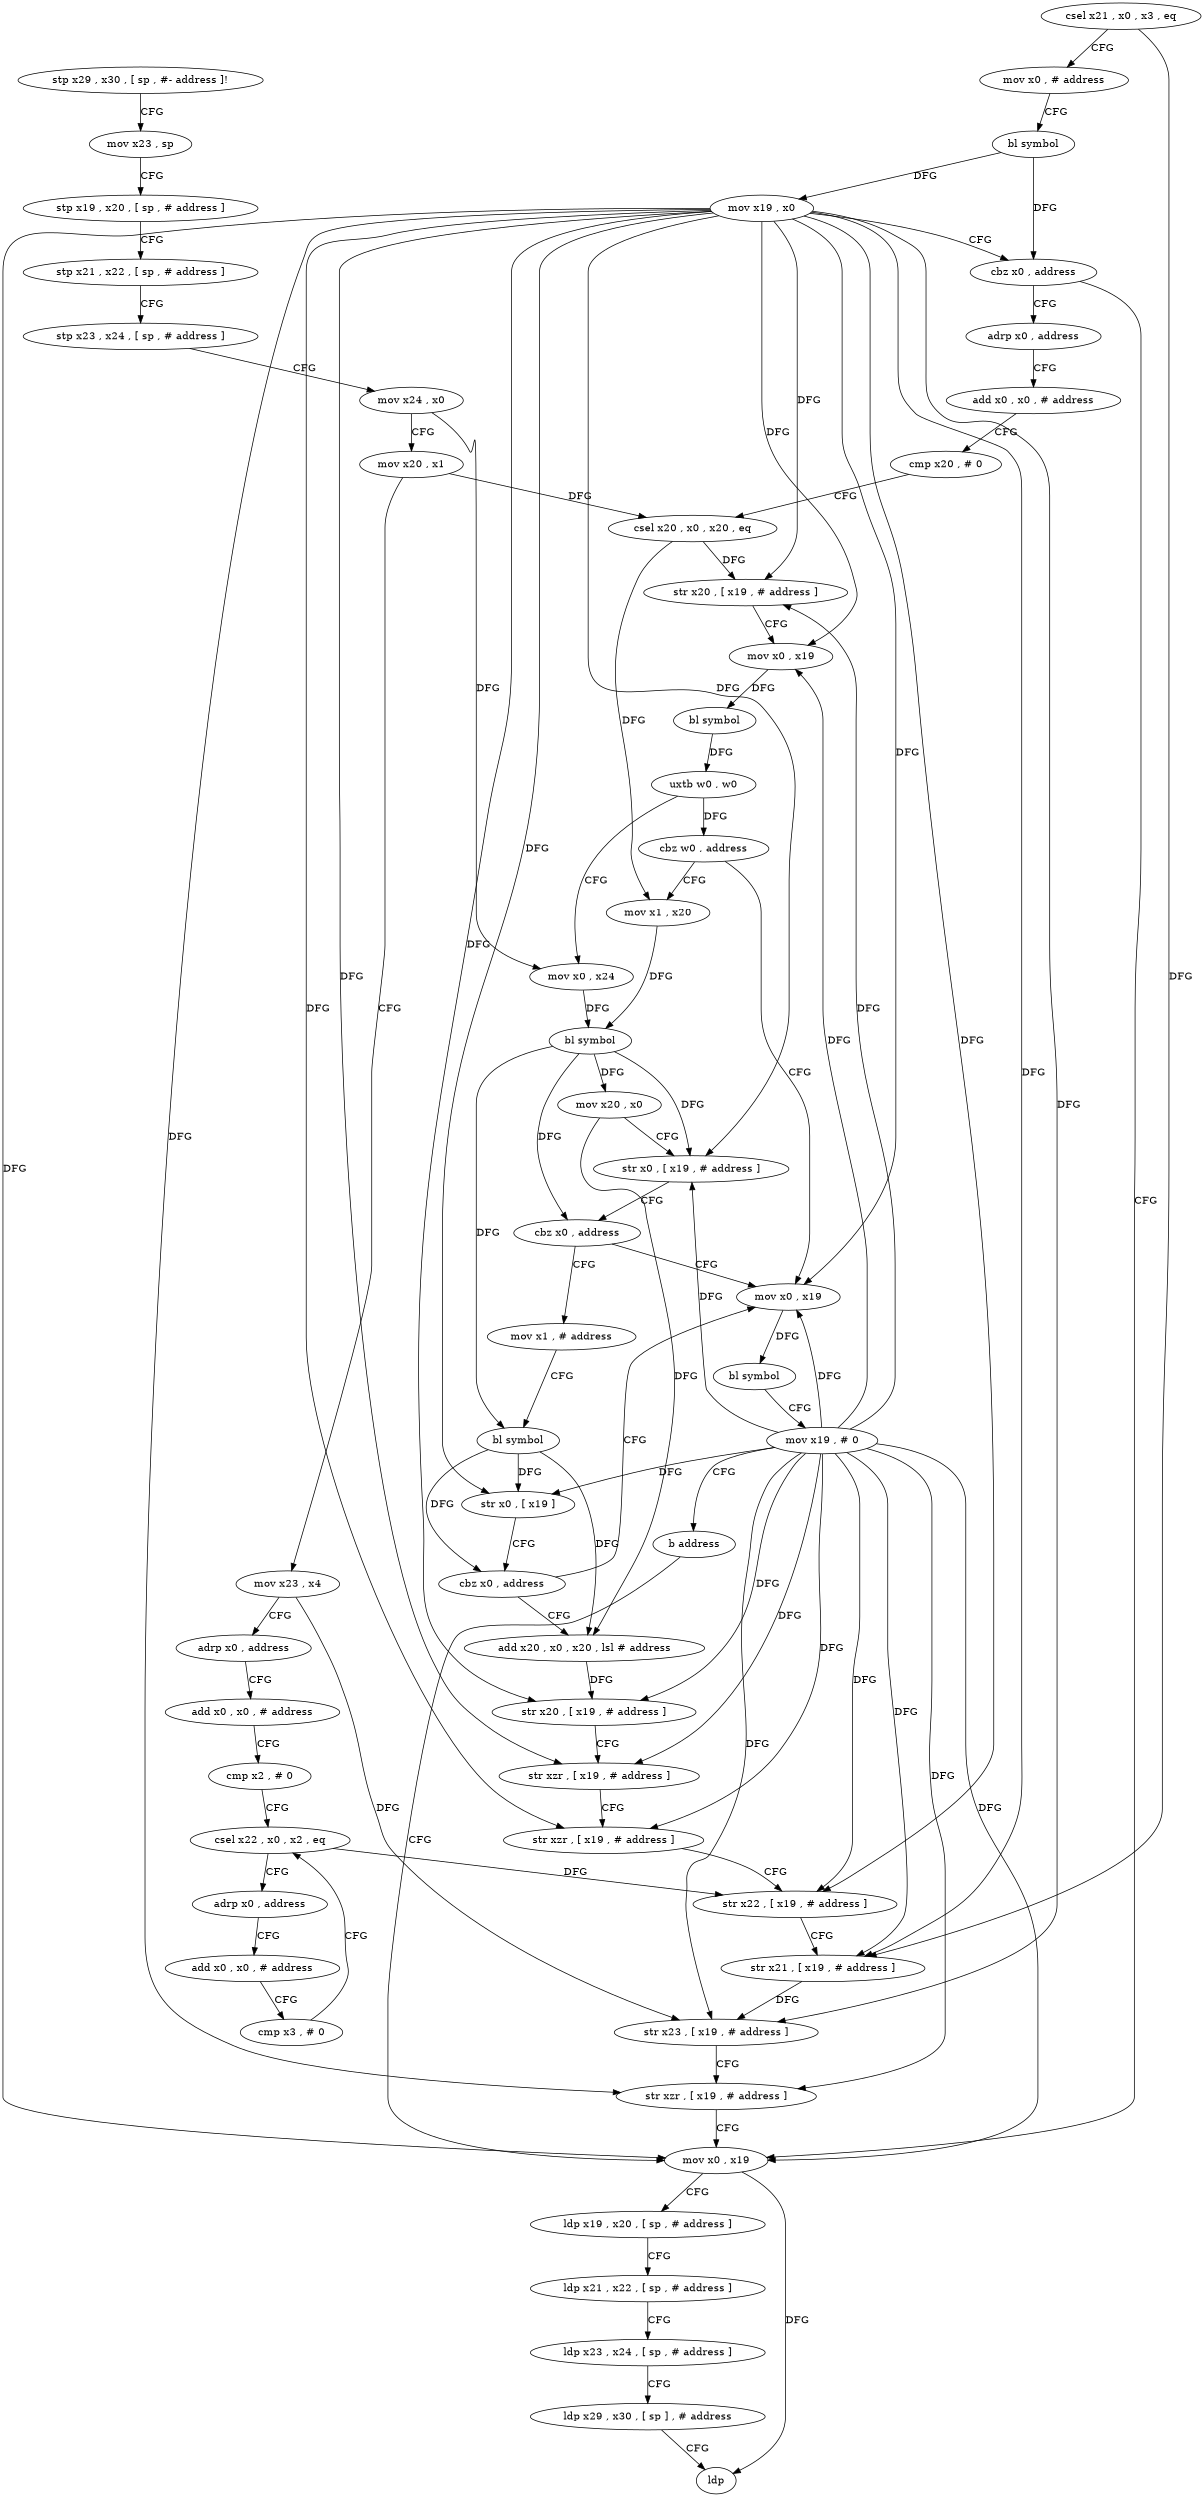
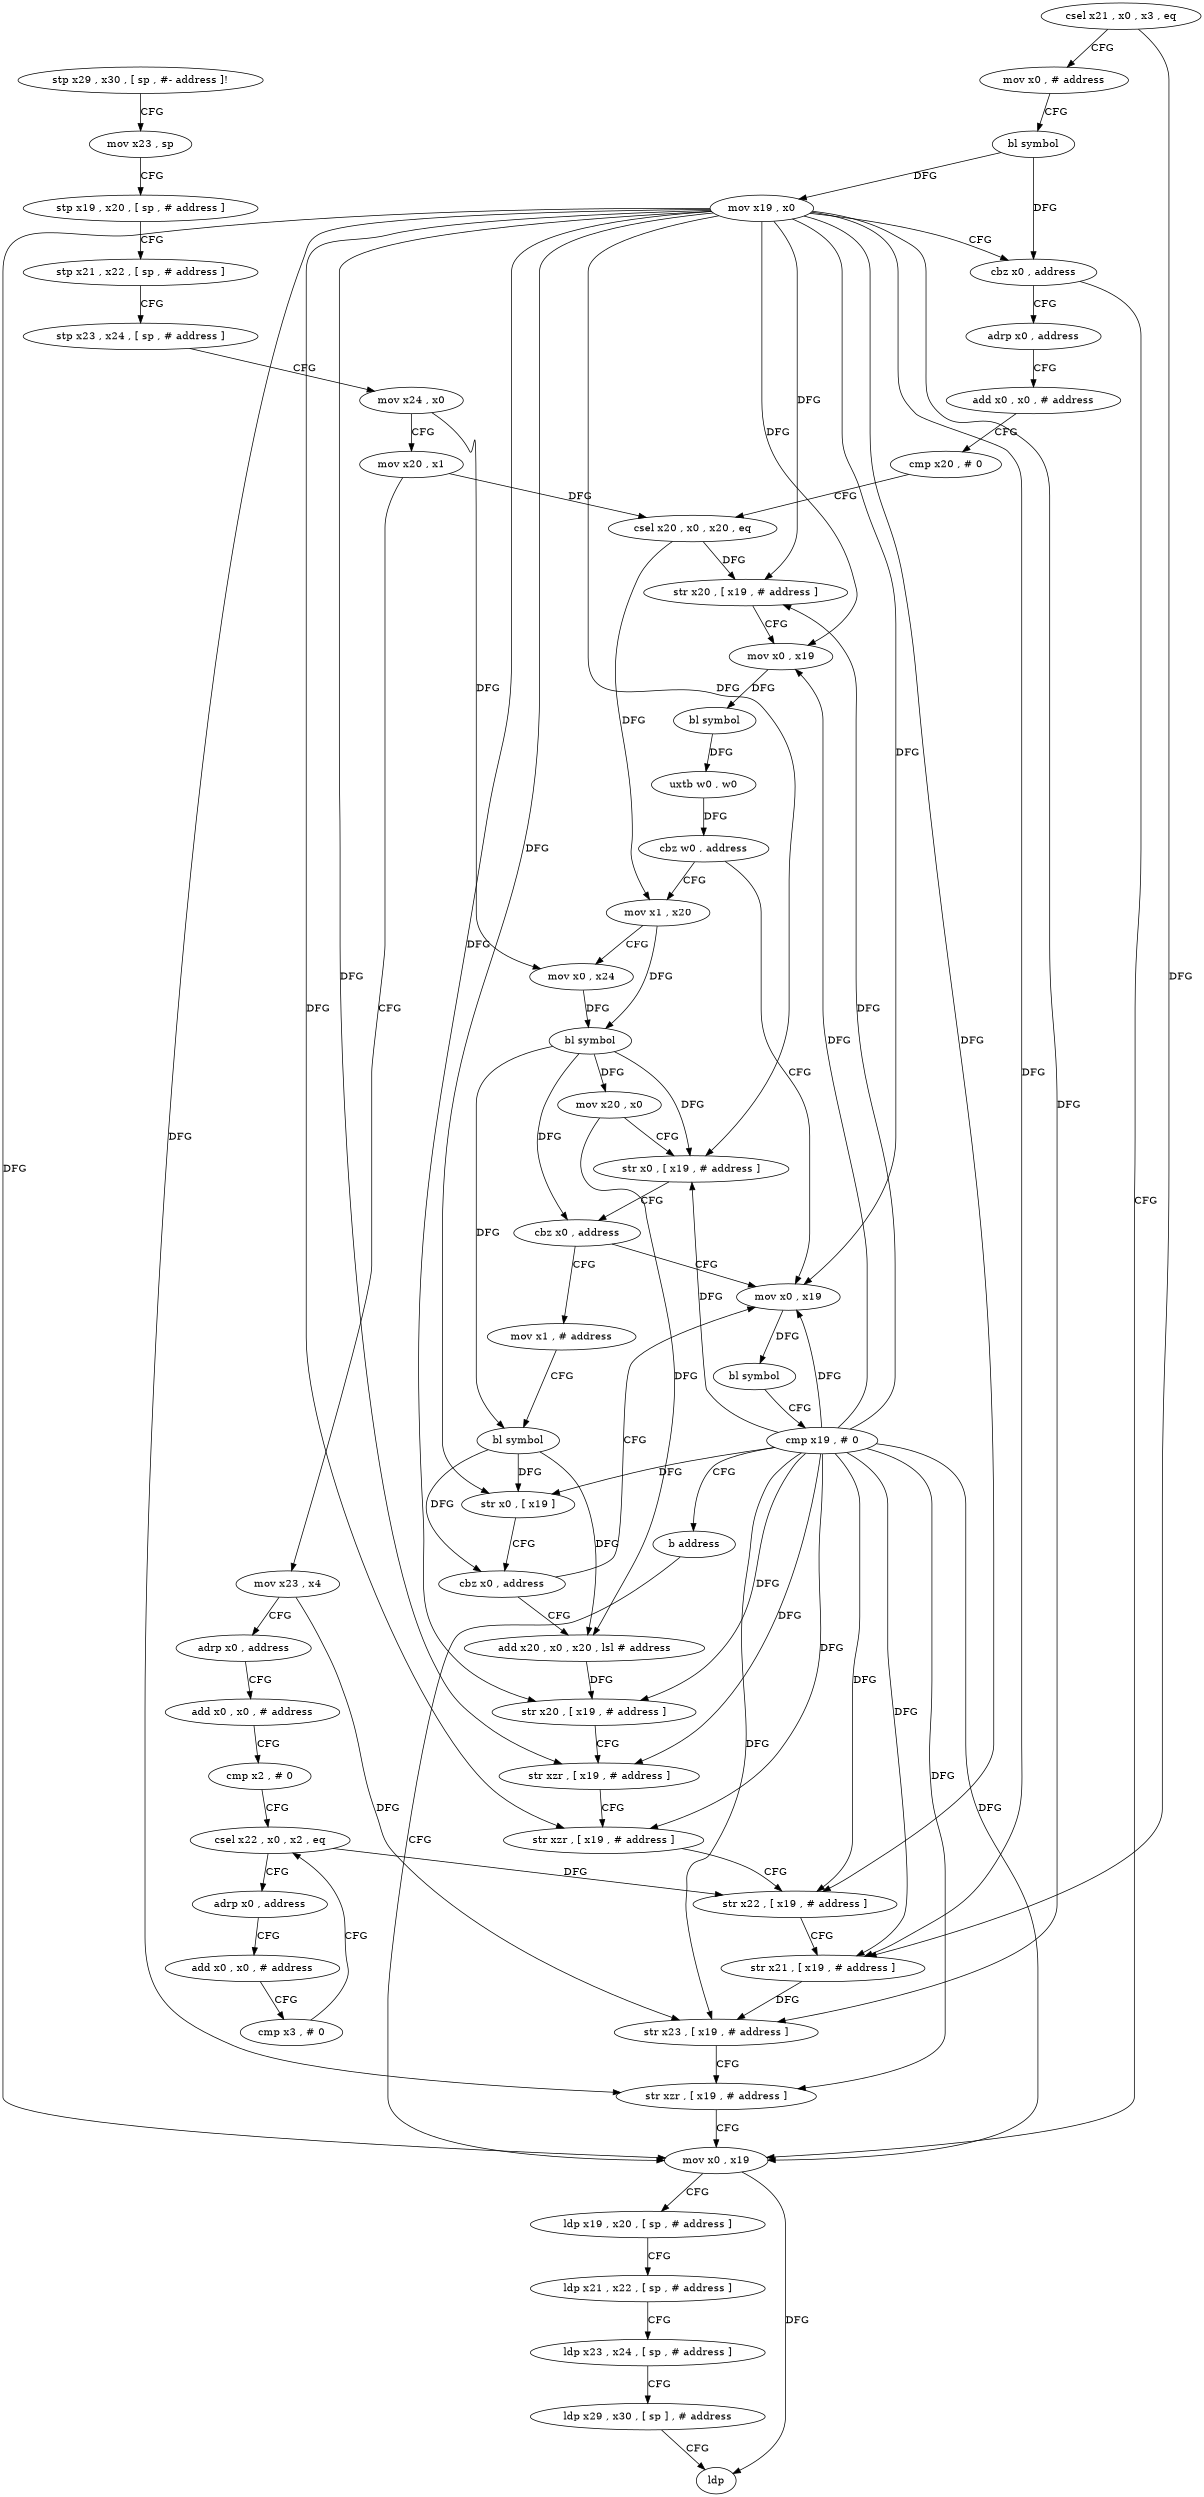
(596, 857) -> (622, 942)
(822, 1441) -> (822, 1441)
